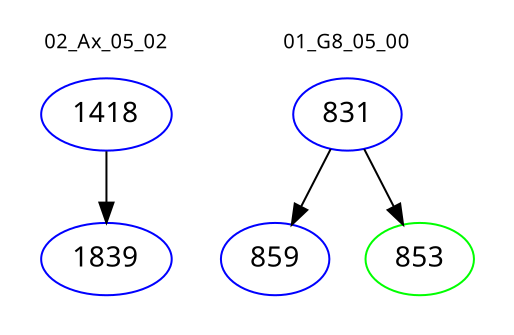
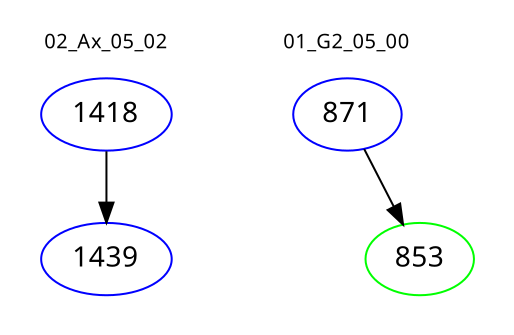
(347, 43) -> (347, 43)
(347, 114) -> (347, 114)
(106, 259) -> (106, 259)
(275, 259) -> none
